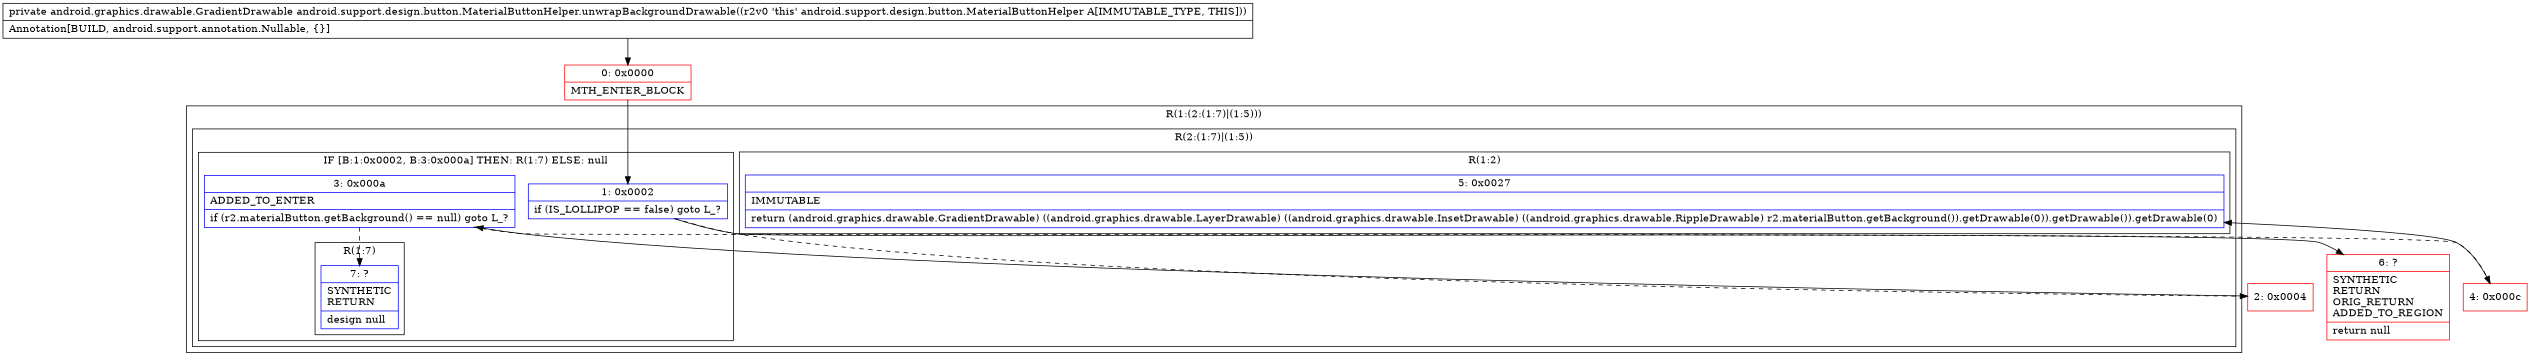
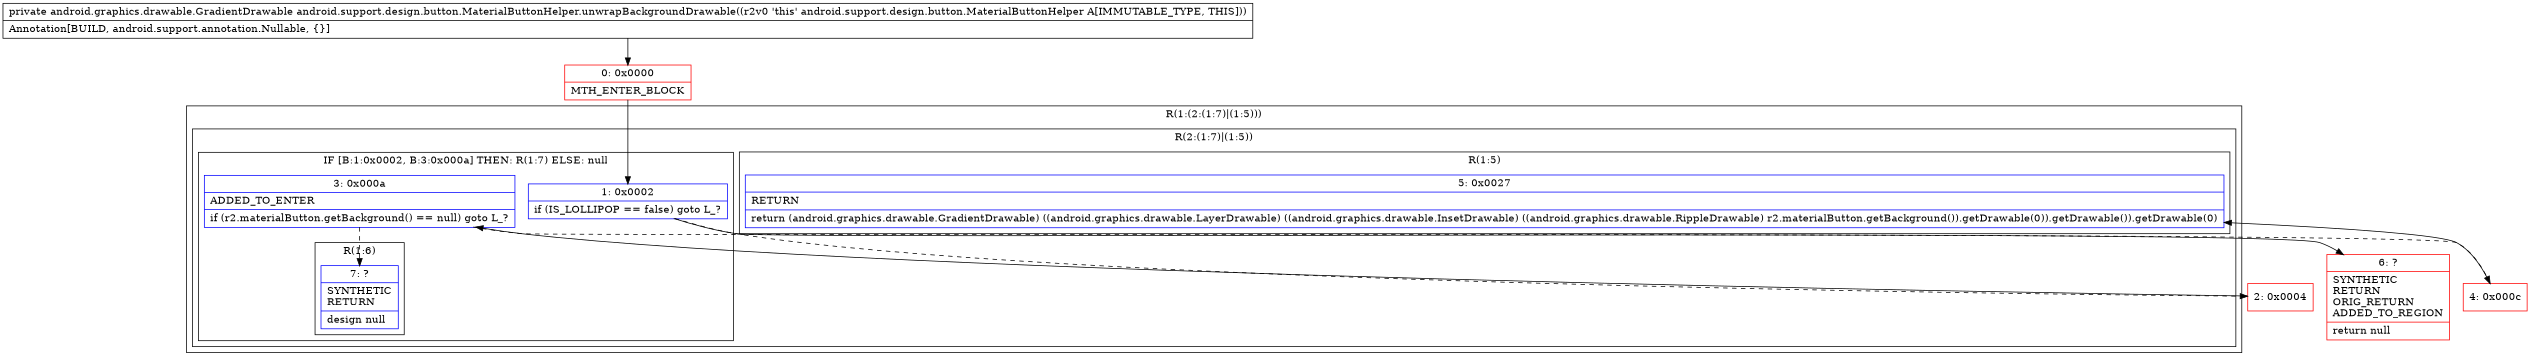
(1485, 160) -> (1485, 160)
(786, 201) -> (775, 201)
(360, 251) -> (360, 251)
